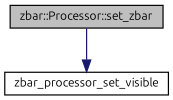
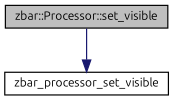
(87, 17) -> (87, 17)
